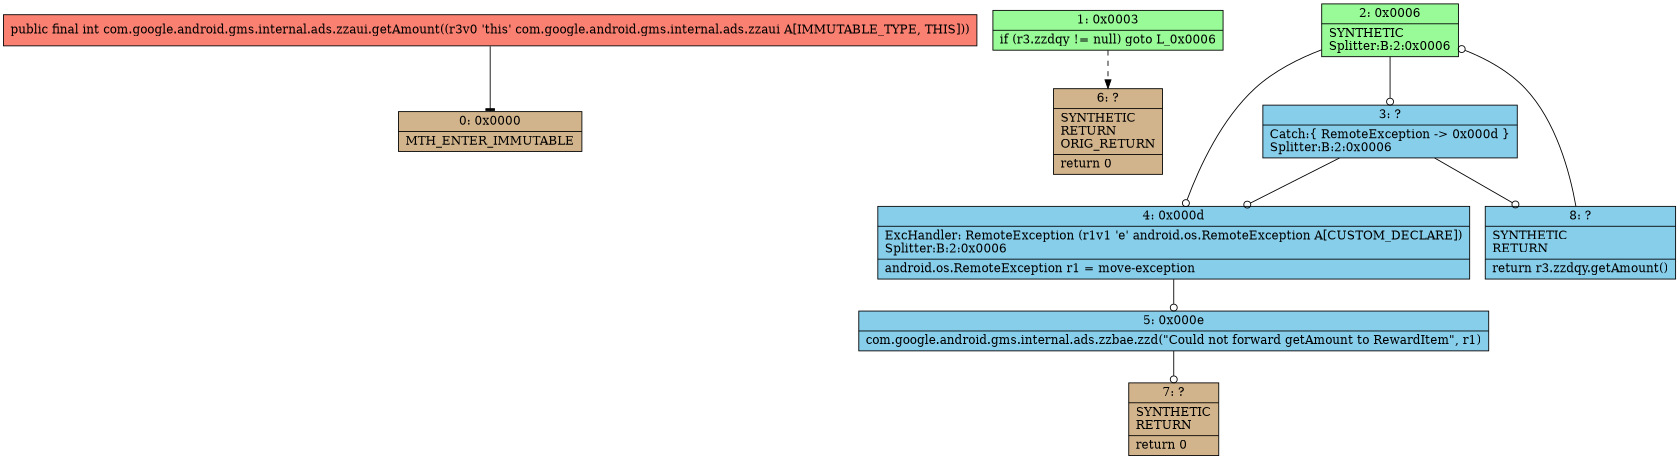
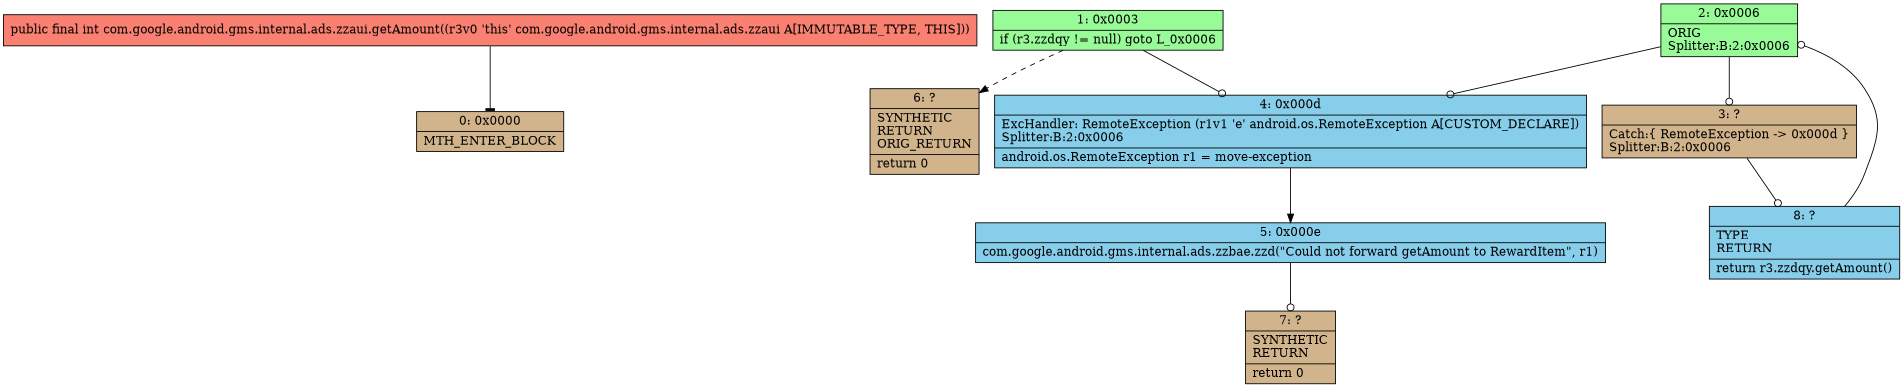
(1367, 33) -> (1685, 33)
(1390, 132) -> (1729, 132)
(490, 141) -> (490, 141)
(1295, 181) -> (1181, 71)
(1530, 236) -> (1733, 236)
(1174, 292) -> (1291, 191)
